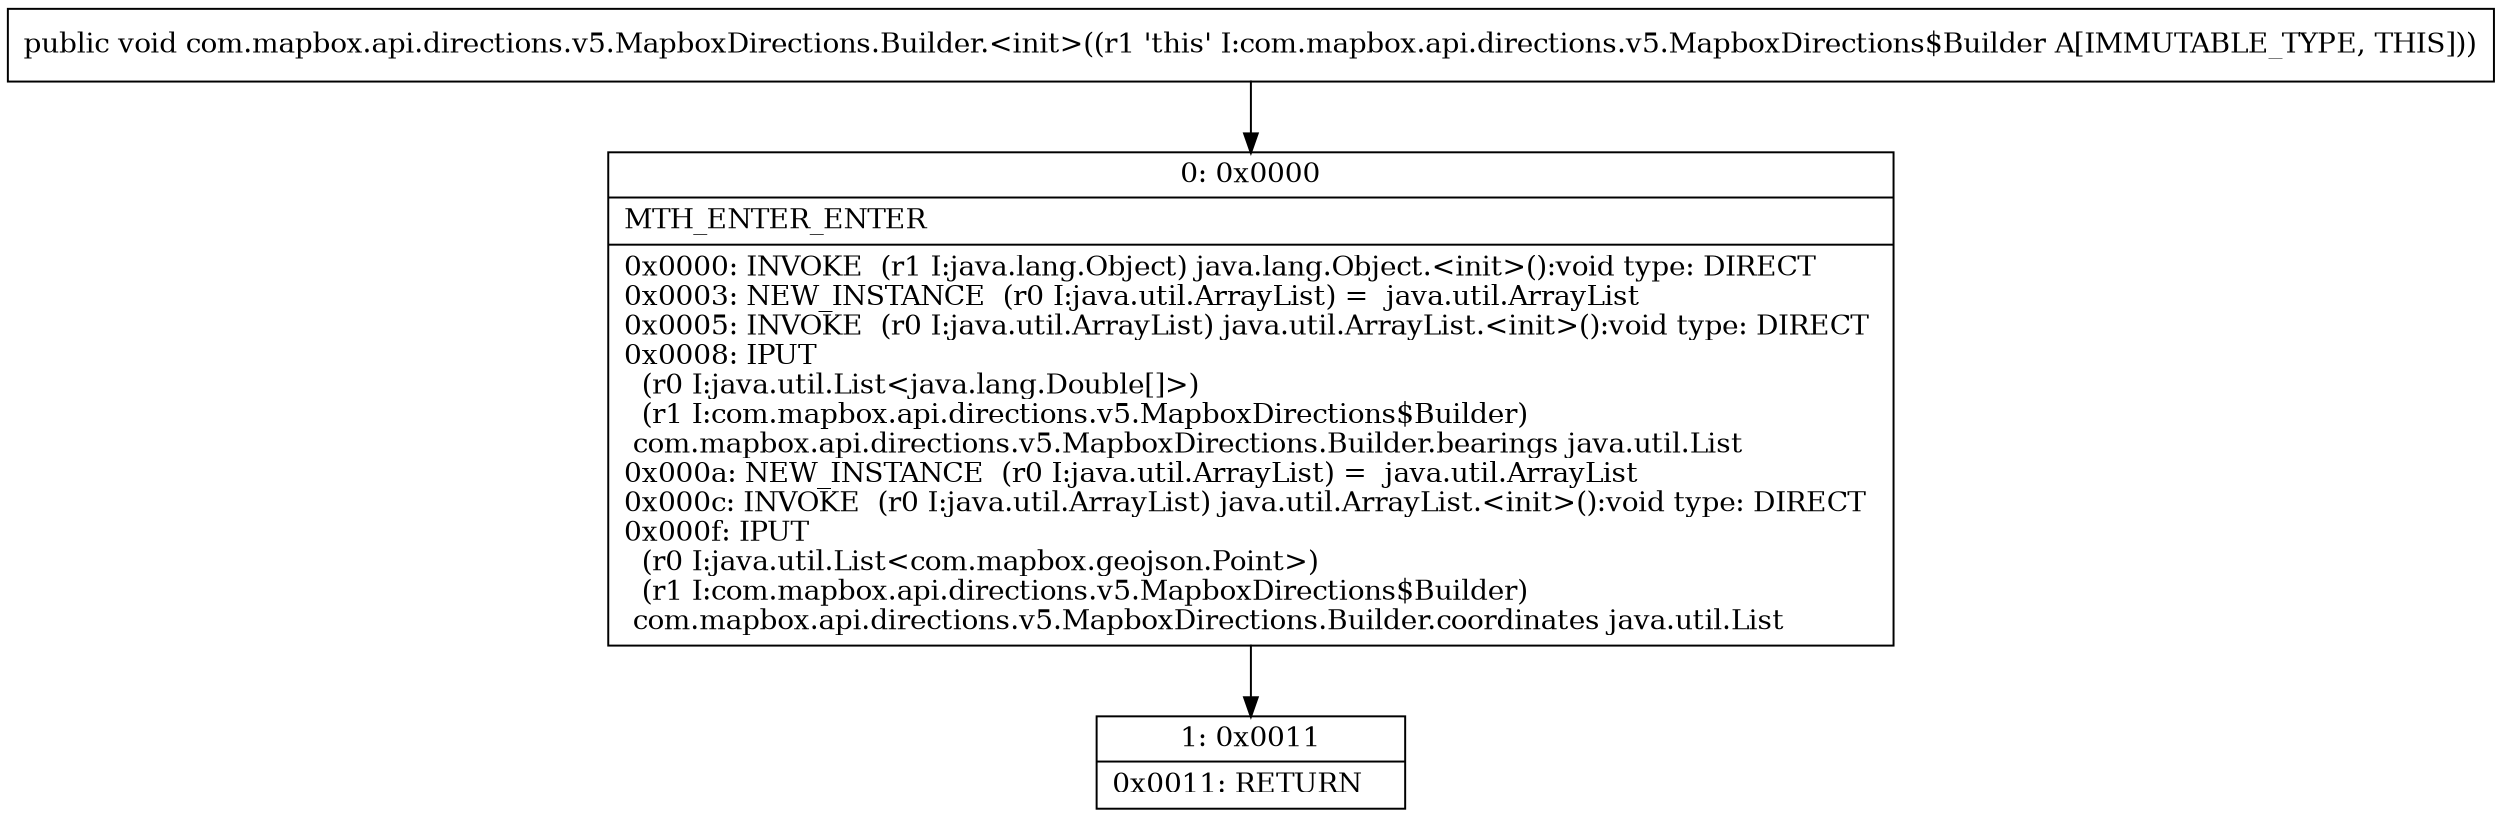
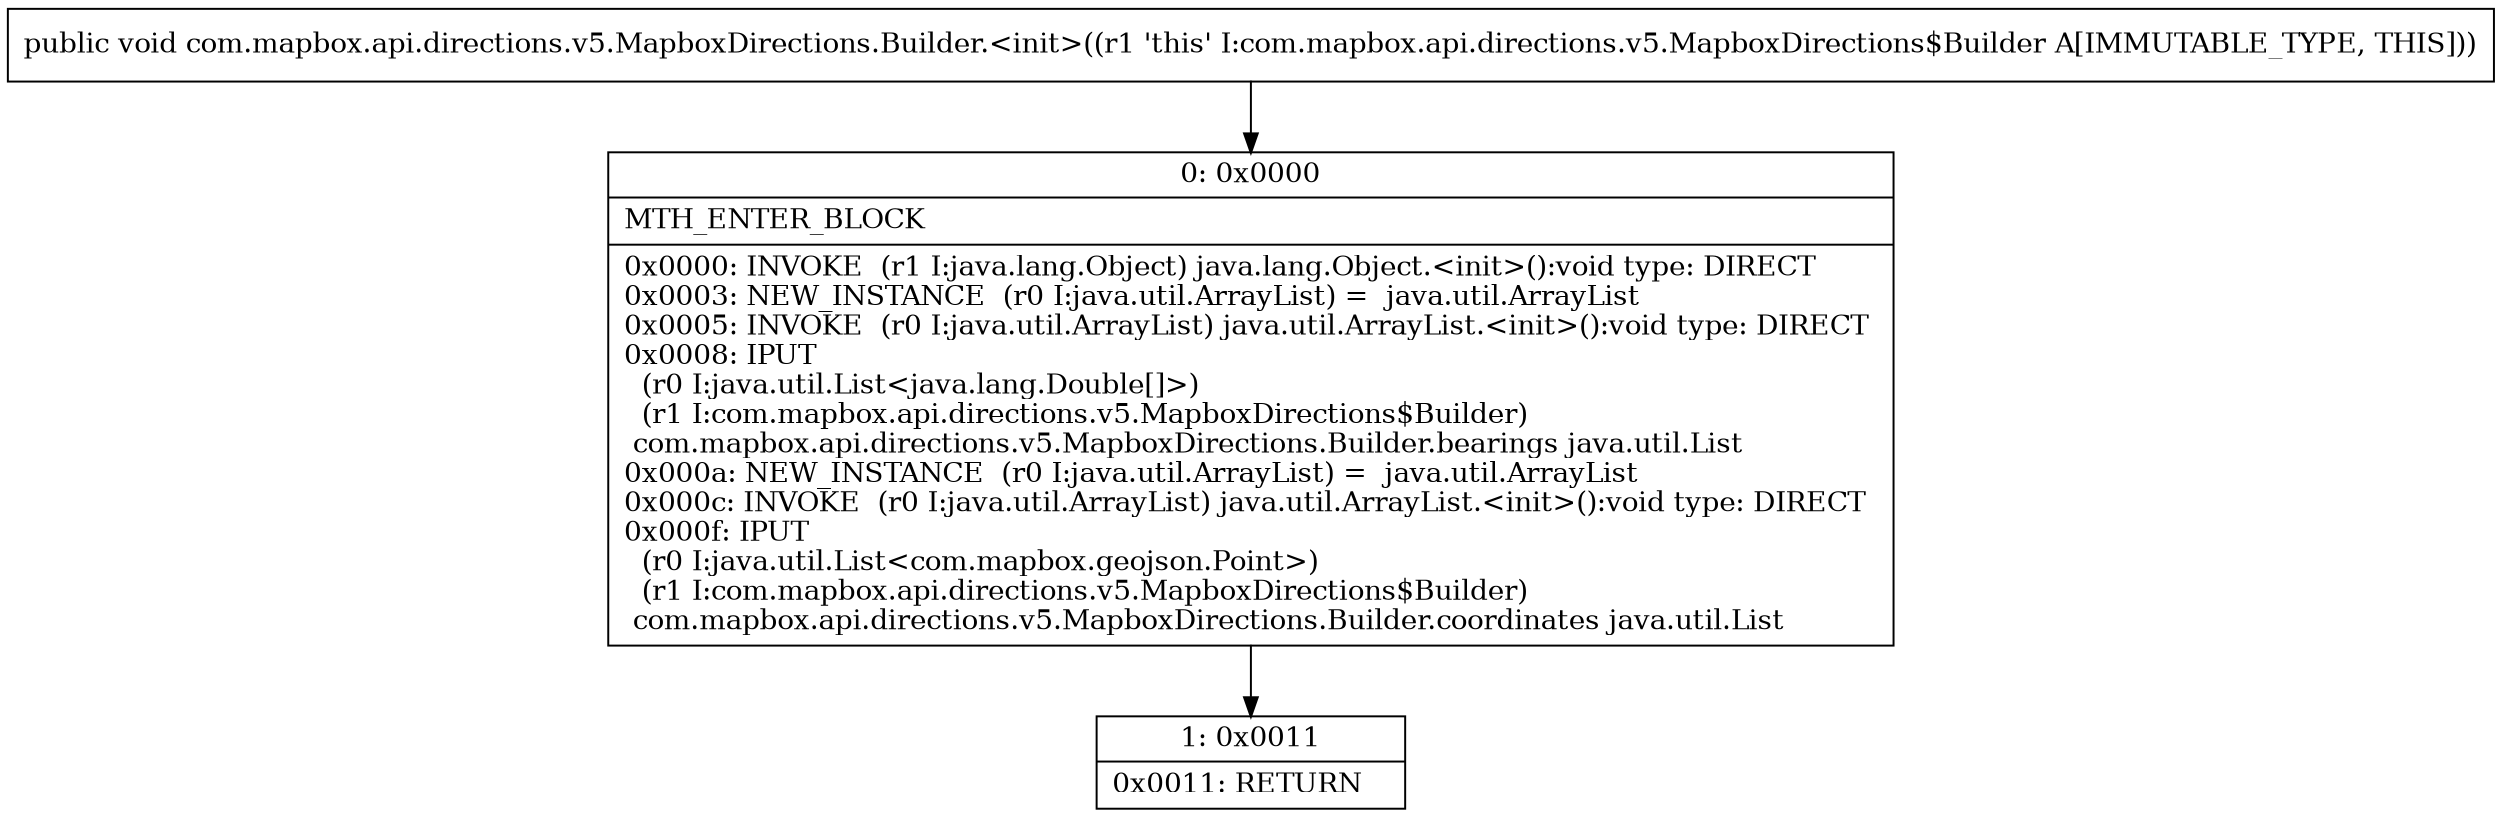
(775, 220) -> (775, 220)
